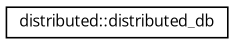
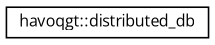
(117, 22) -> (107, 22)
